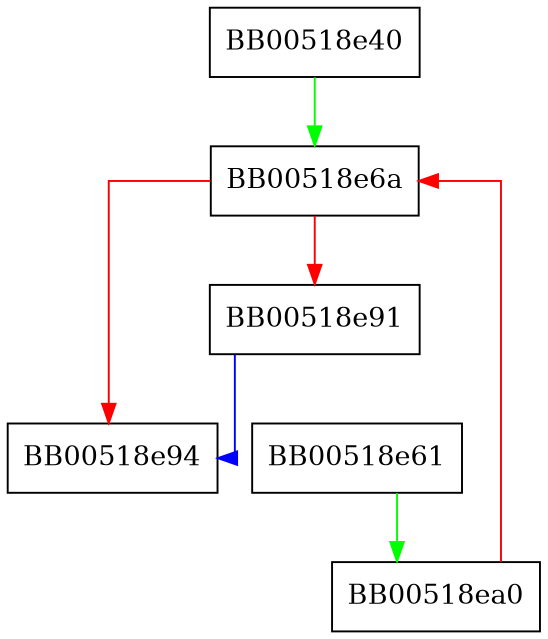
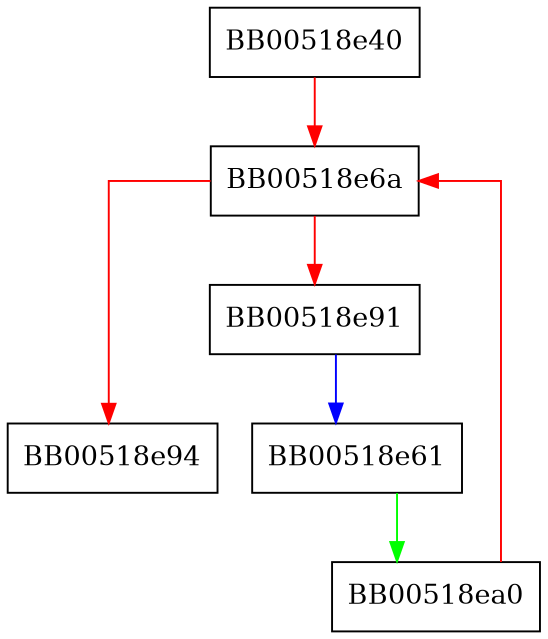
(315, 102) -> (315, 102)
(235, 407) -> (336, 379)
